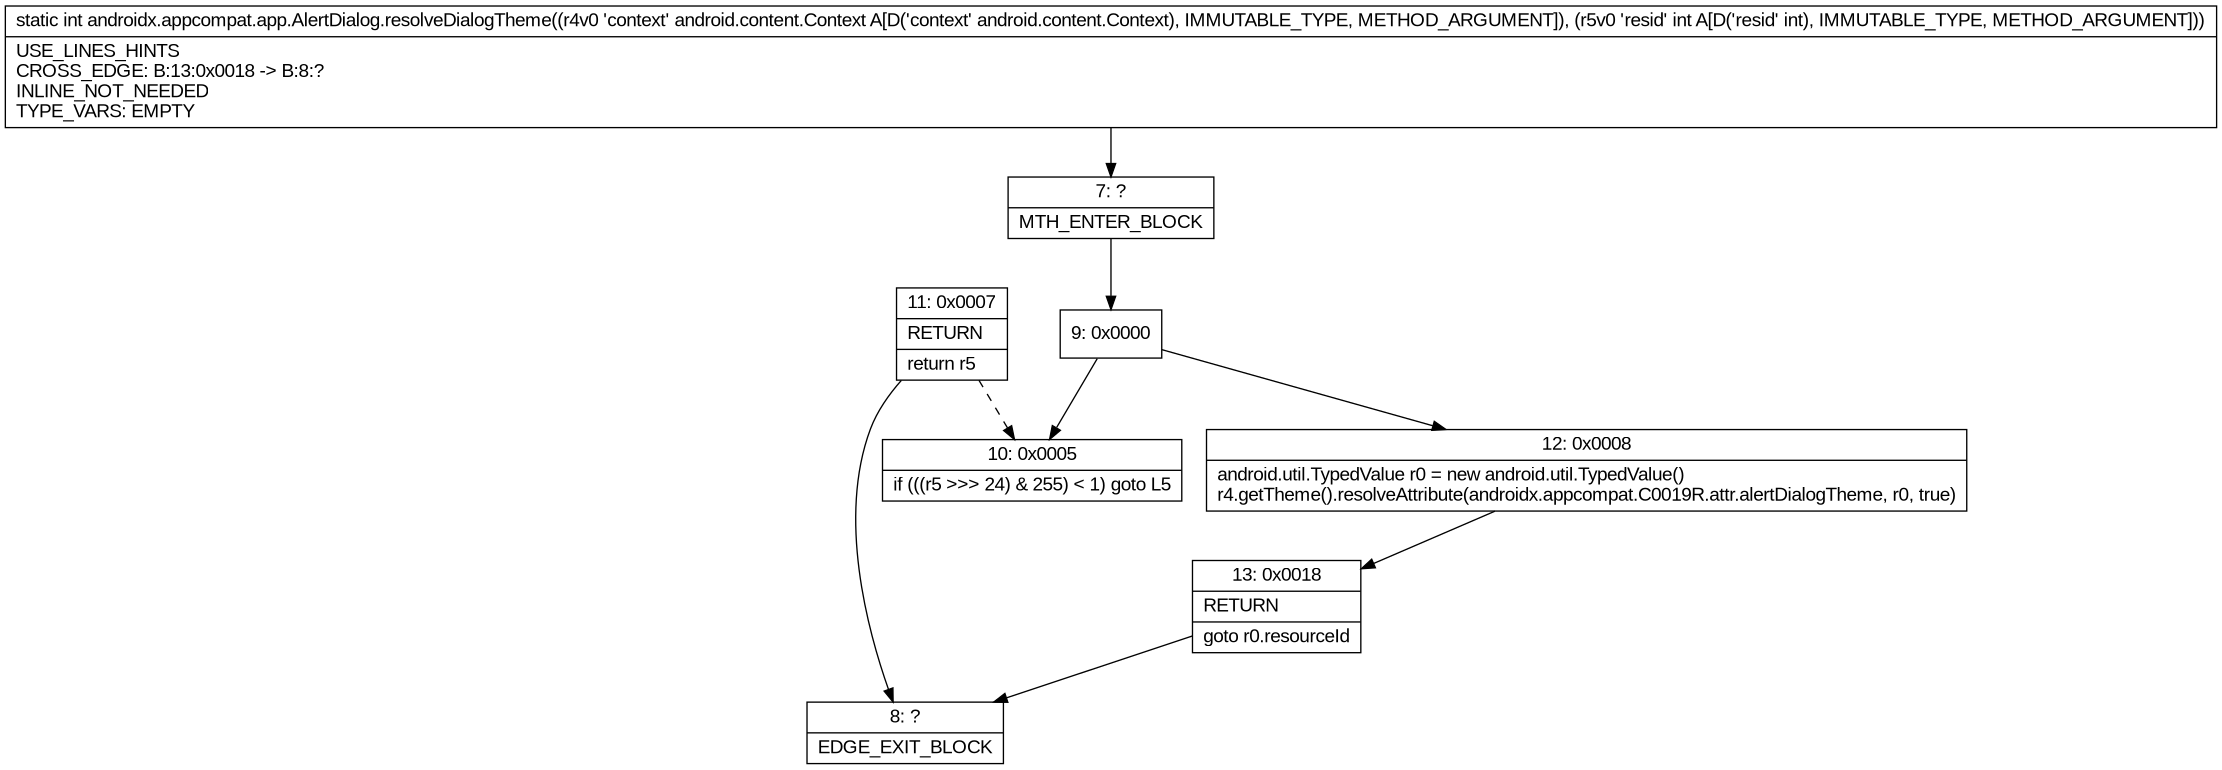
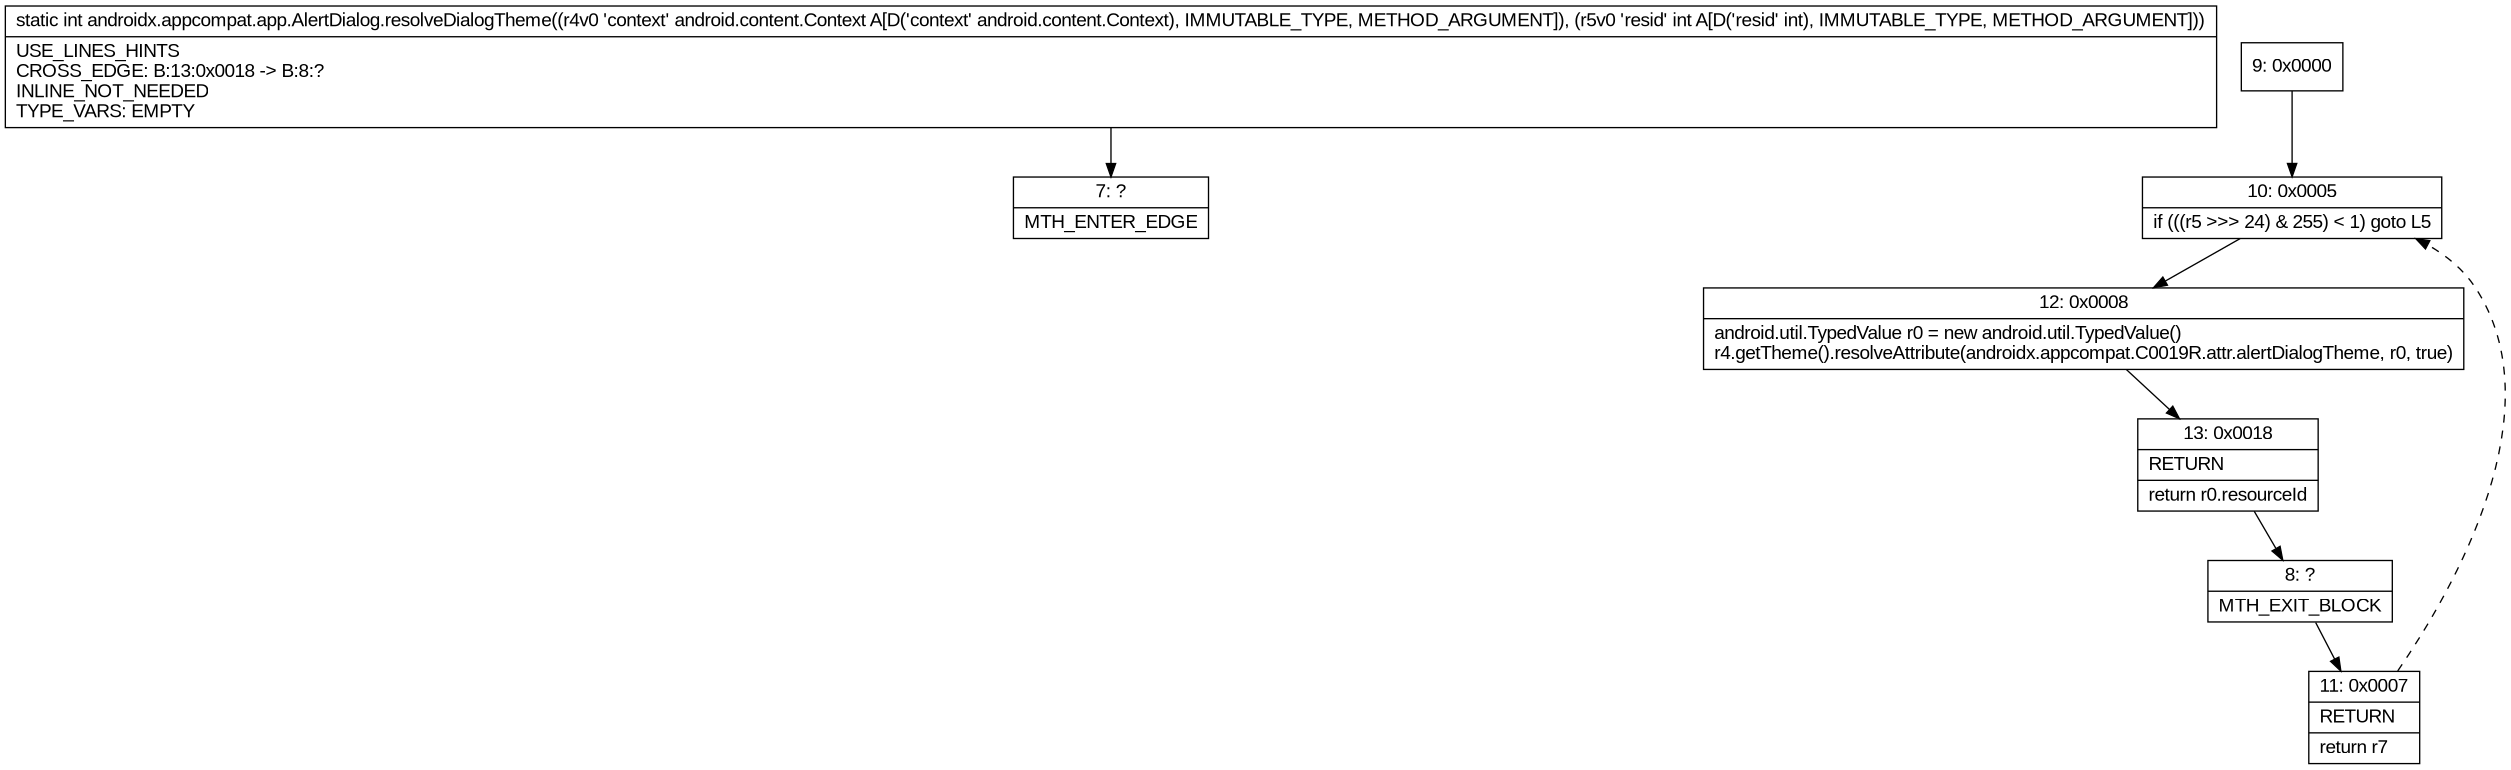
(1111, 222) -> (1111, 222)
(1111, 267) -> none
(942, 364) -> (2354, 748)
(1297, 388) -> (2203, 260)
(856, 531) -> (2325, 641)
(1277, 637) -> (2228, 495)
(905, 748) -> (2300, 606)
